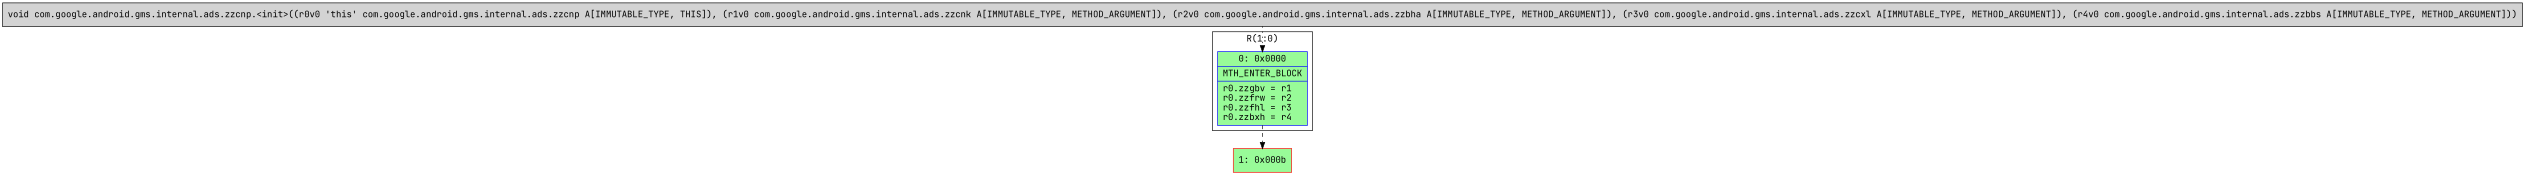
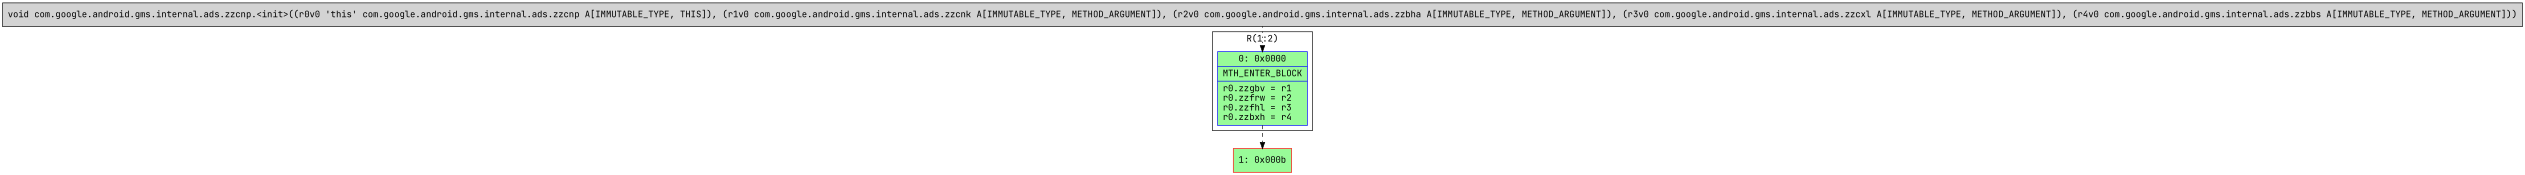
(1262, 39) -> (1262, 39)
